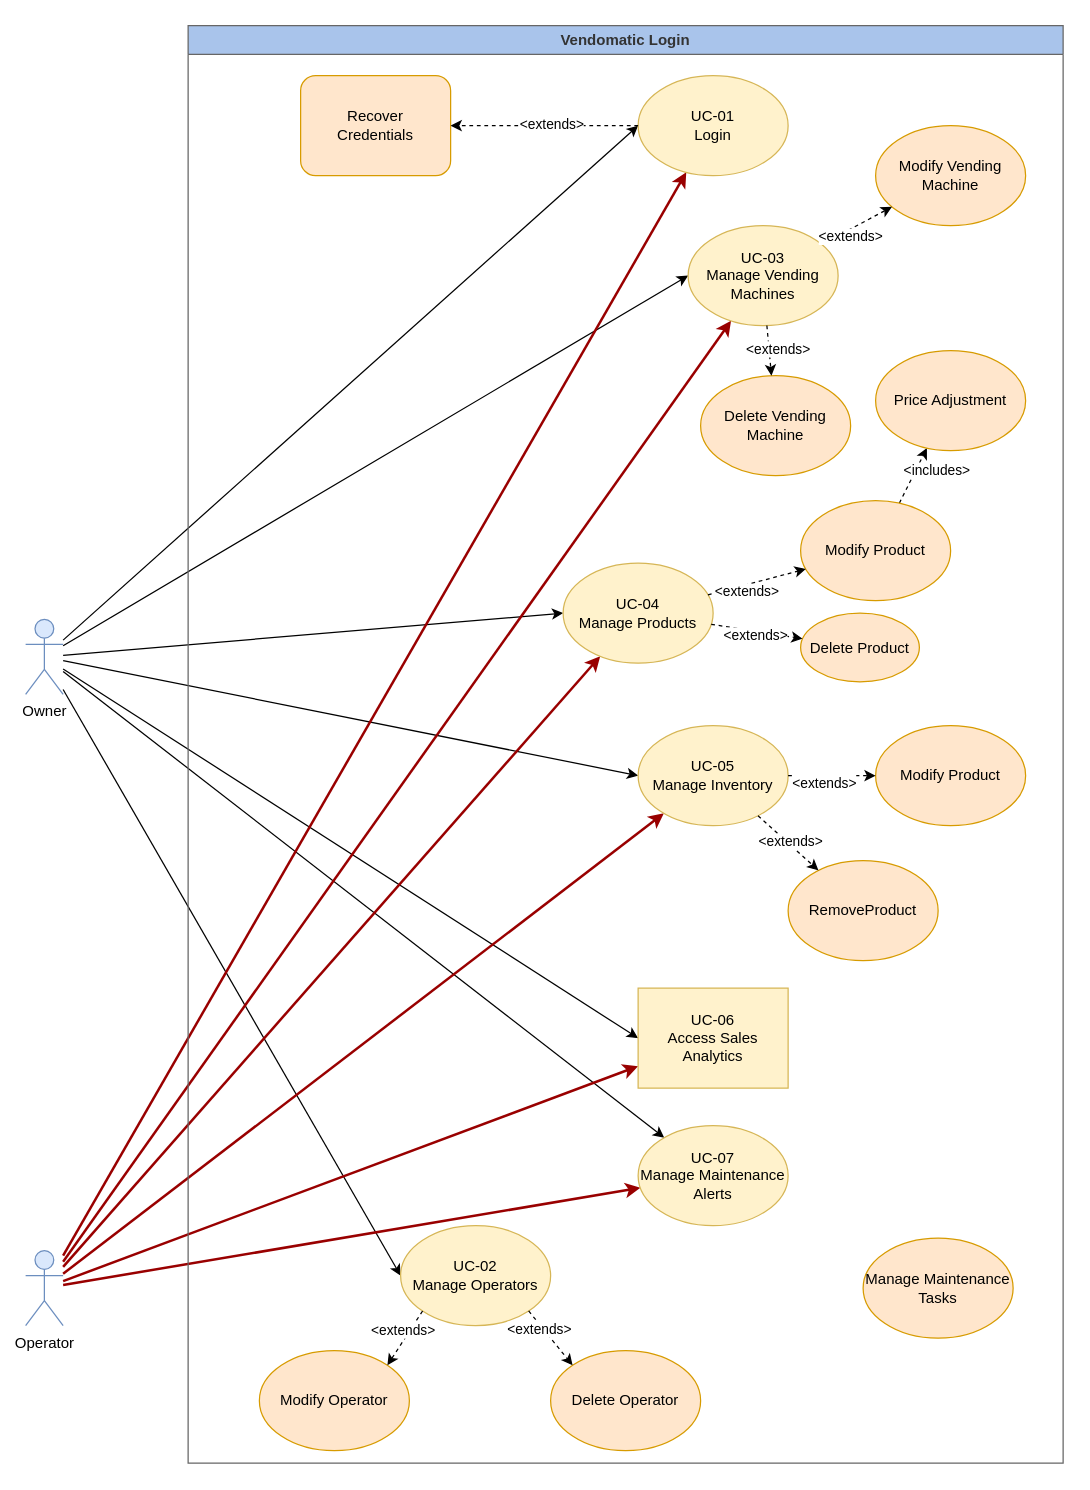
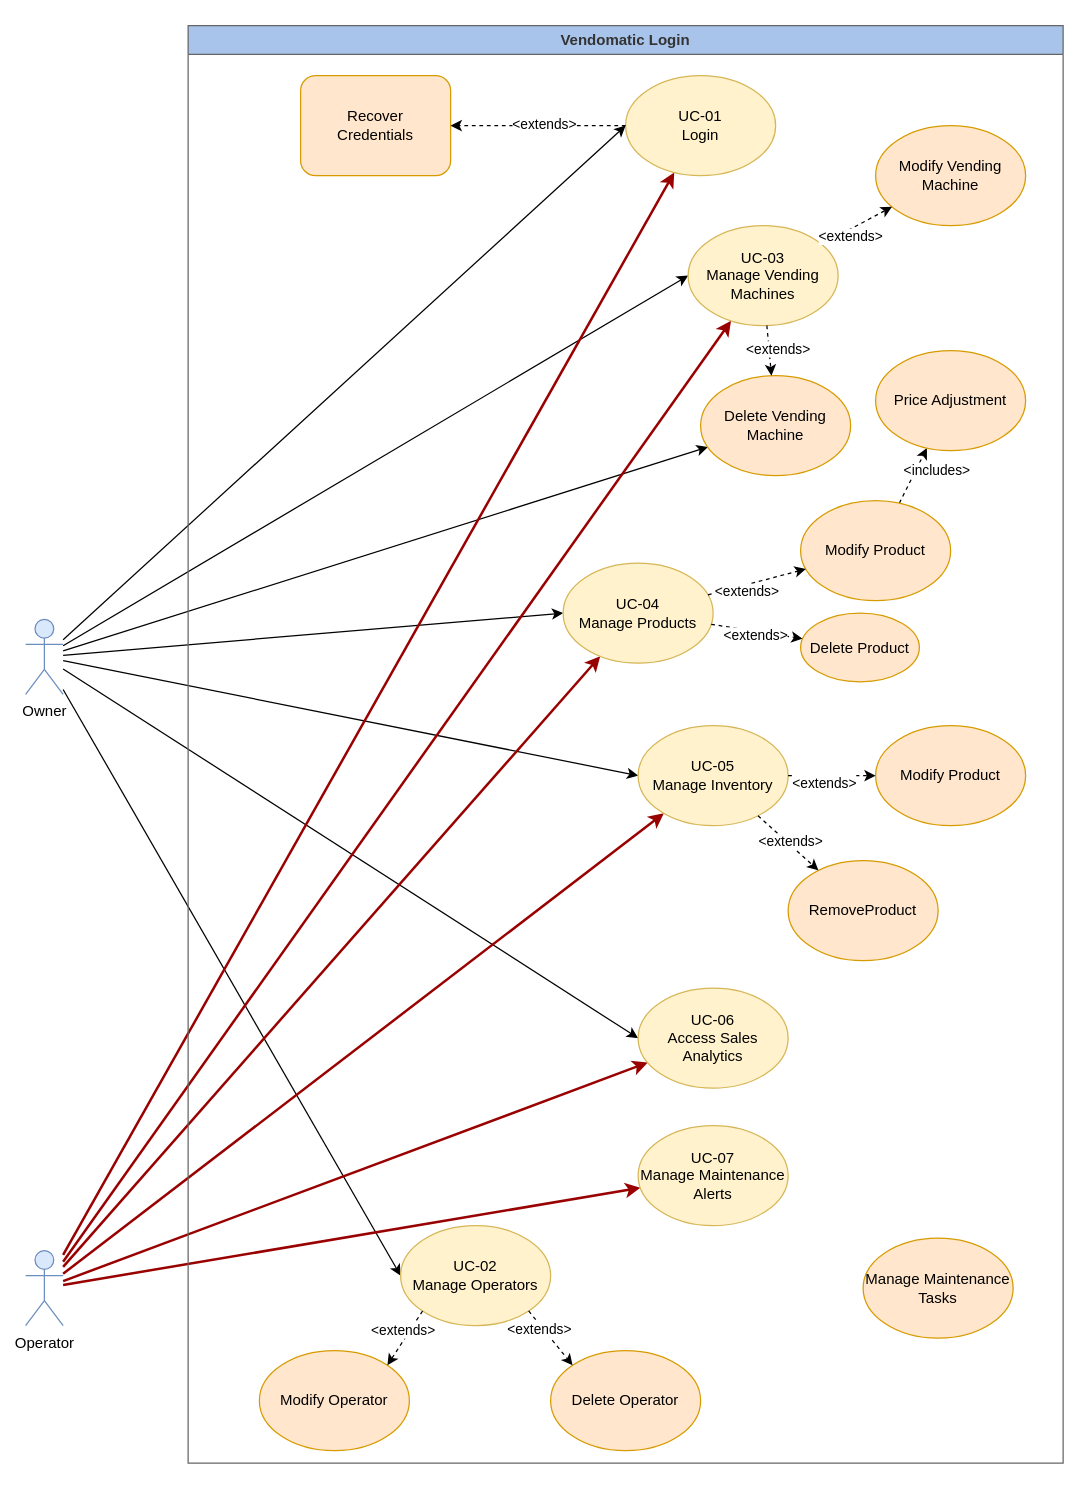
(713, 126) -> (701, 126)
(478, 993) -> (273, 585)
(713, 1038) -> (713, 1038)
